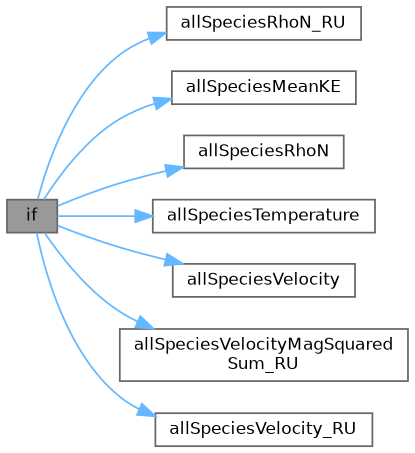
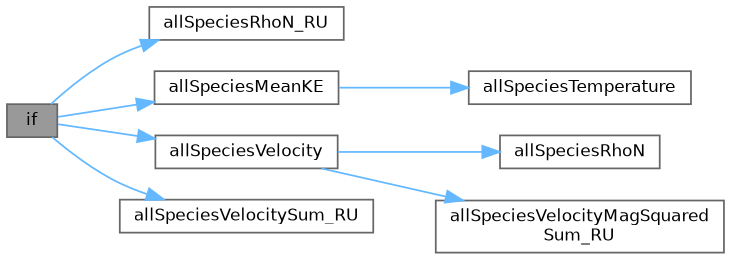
(111, 186) -> (410, 152)
(96, 216) -> (395, 88)
(86, 283) -> (384, 183)
(264, 430) -> (247, 216)
